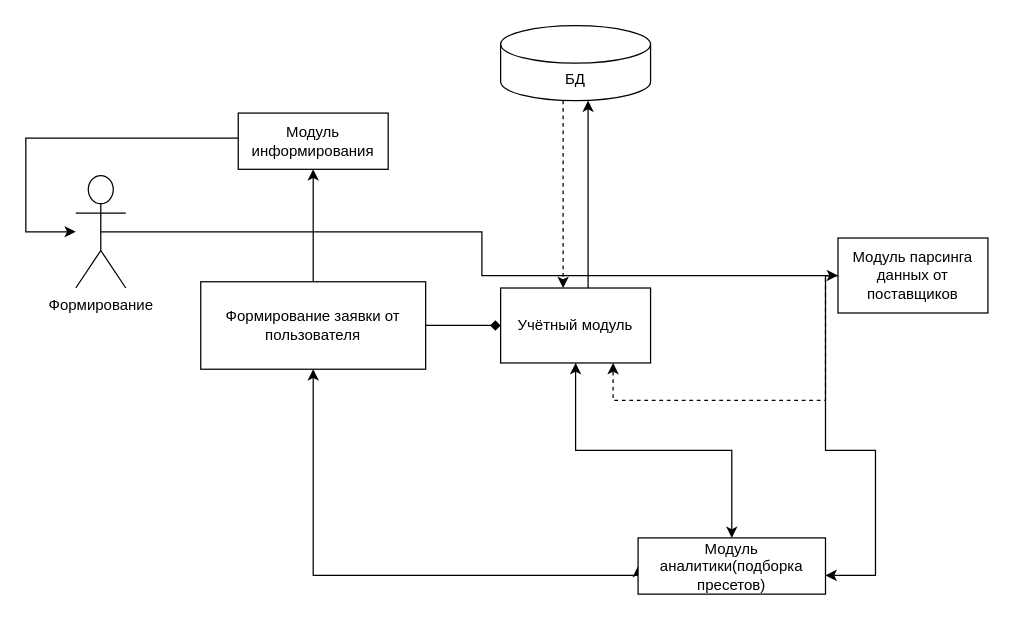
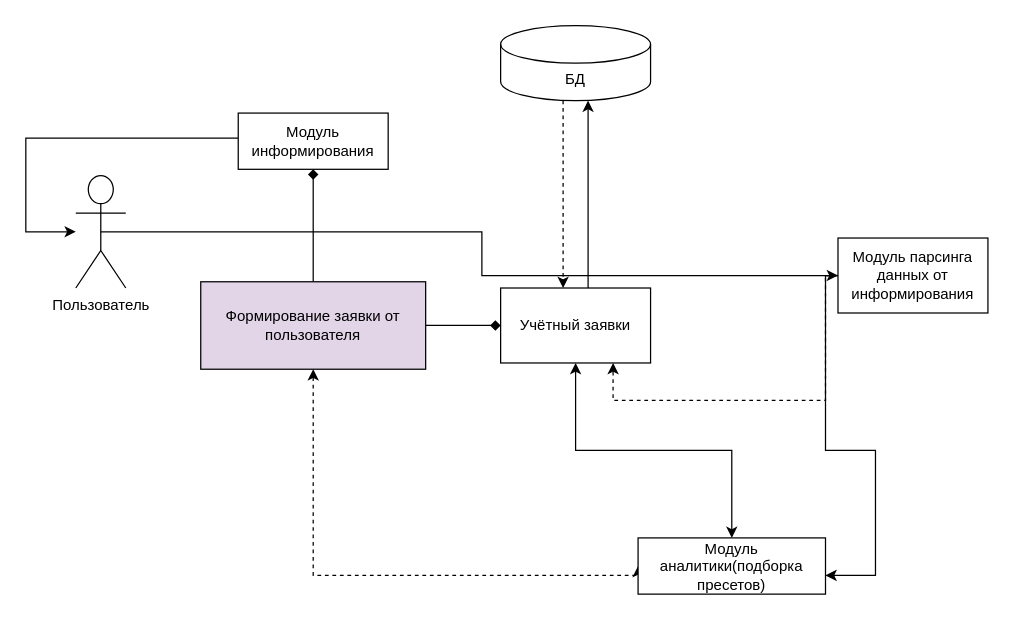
(313, 179) -> (313, 180)
(913, 276) -> (913, 276)
(101, 306) -> (101, 306)
(313, 326) -> (313, 326)
(576, 326) -> (576, 326)
(378, 576) -> (378, 576)
